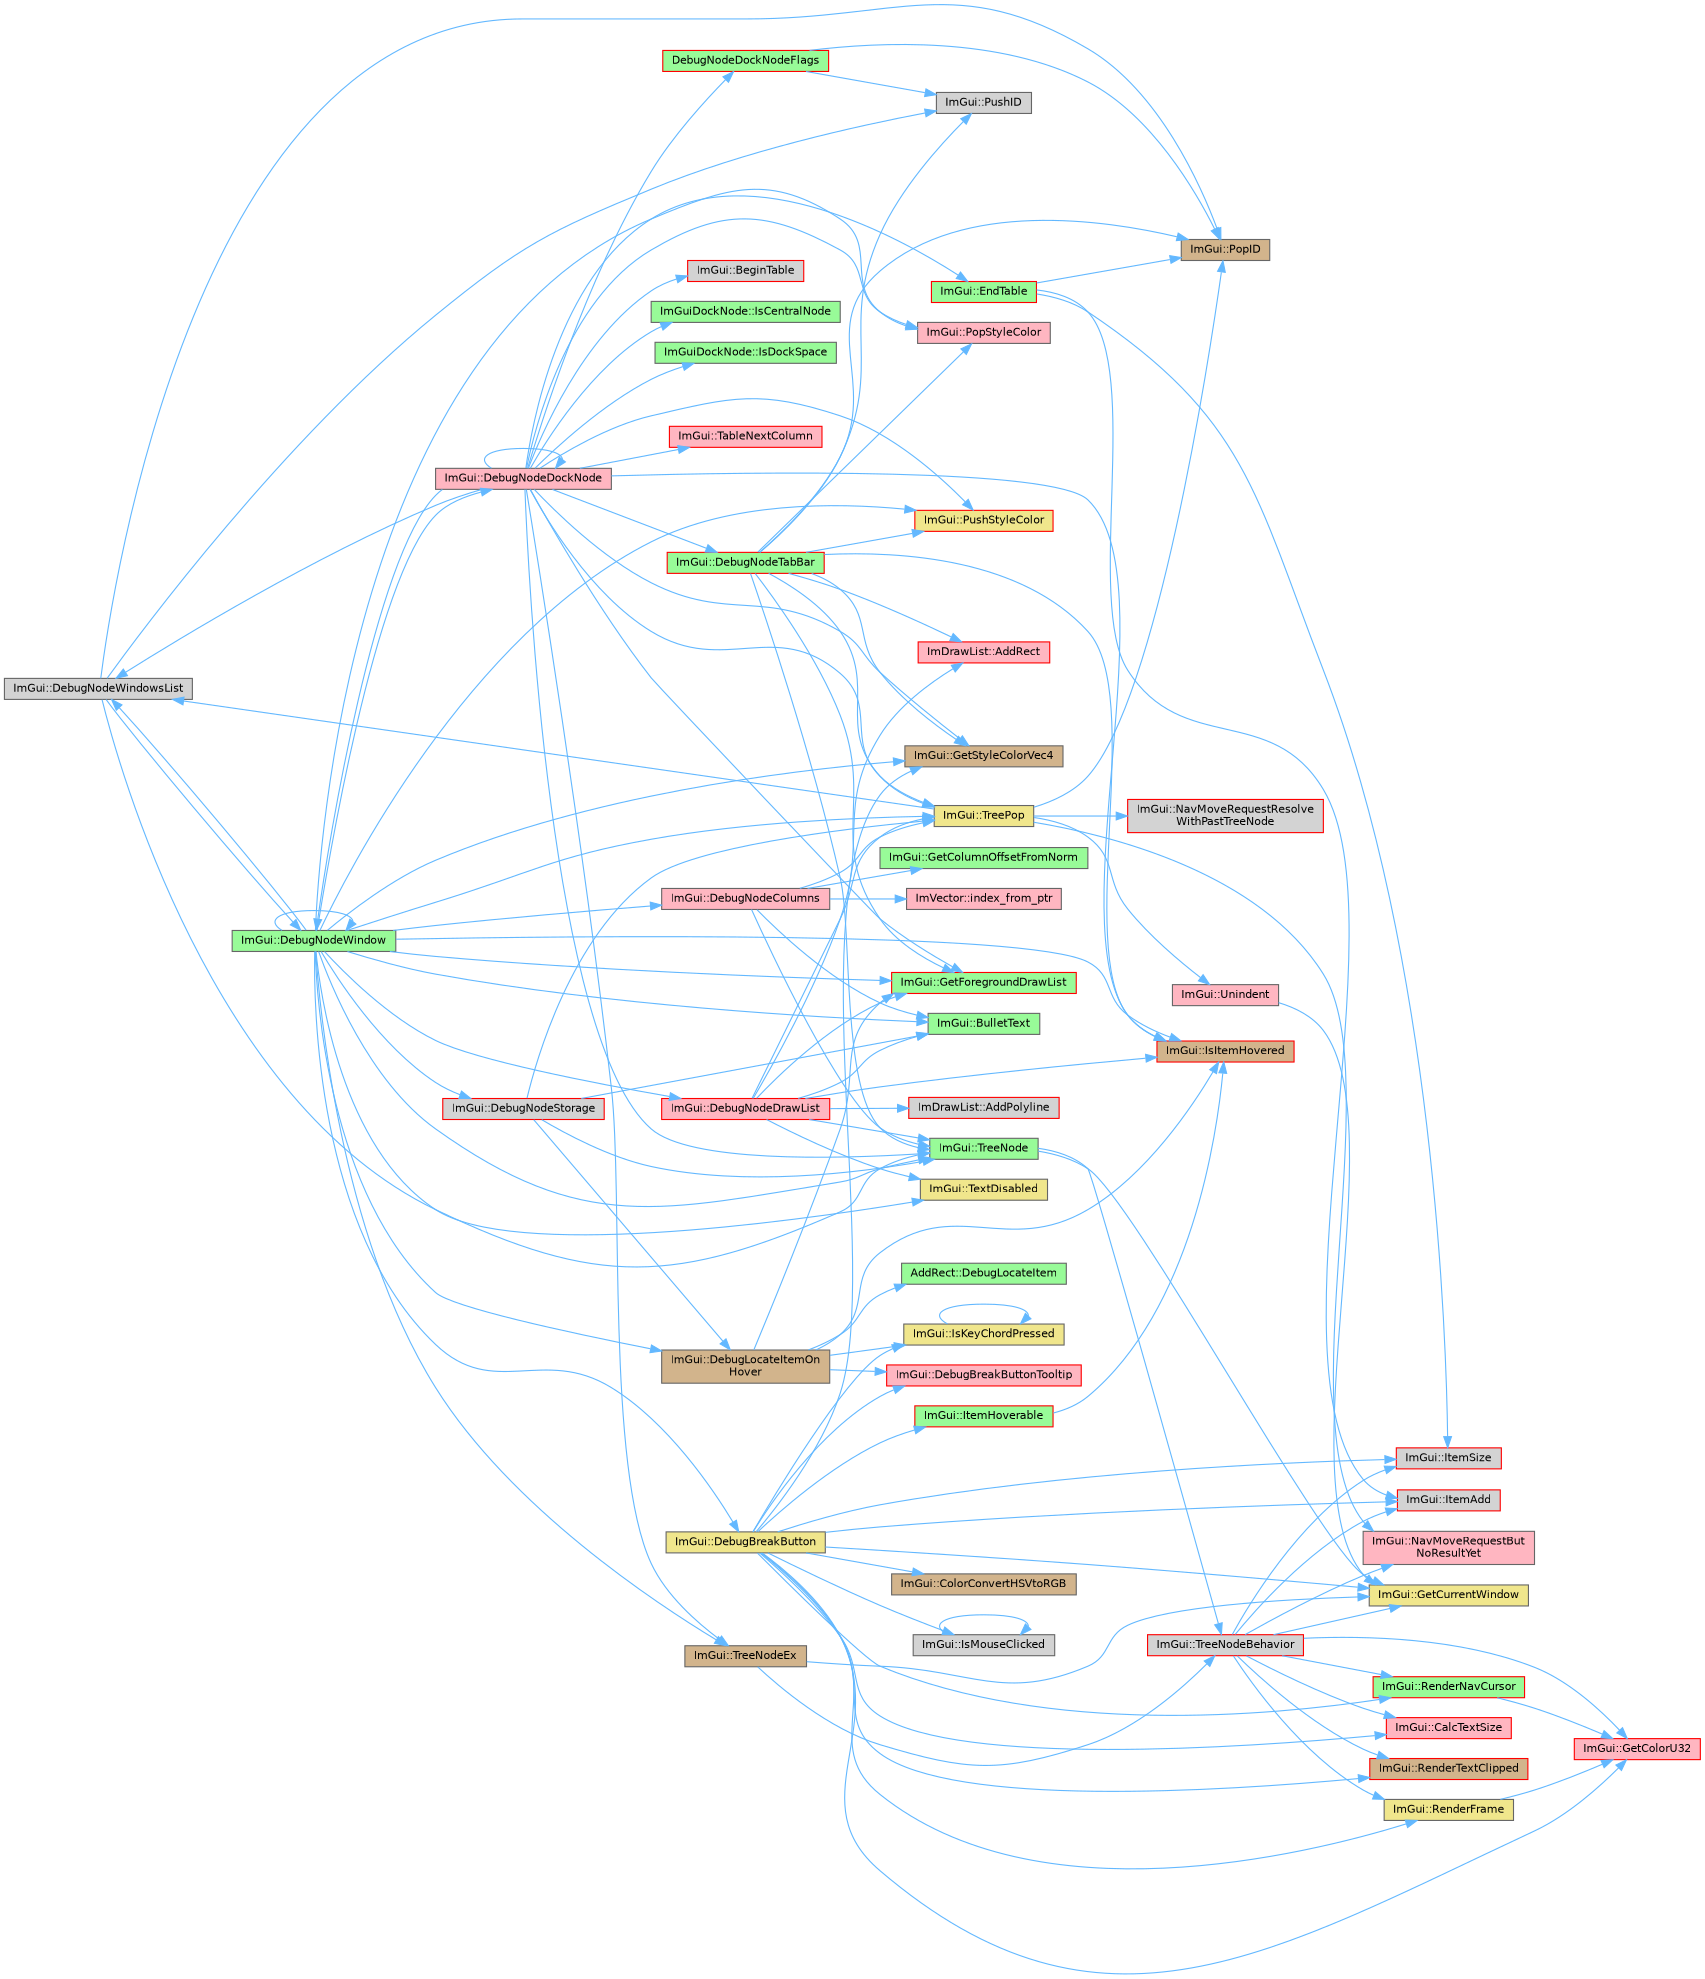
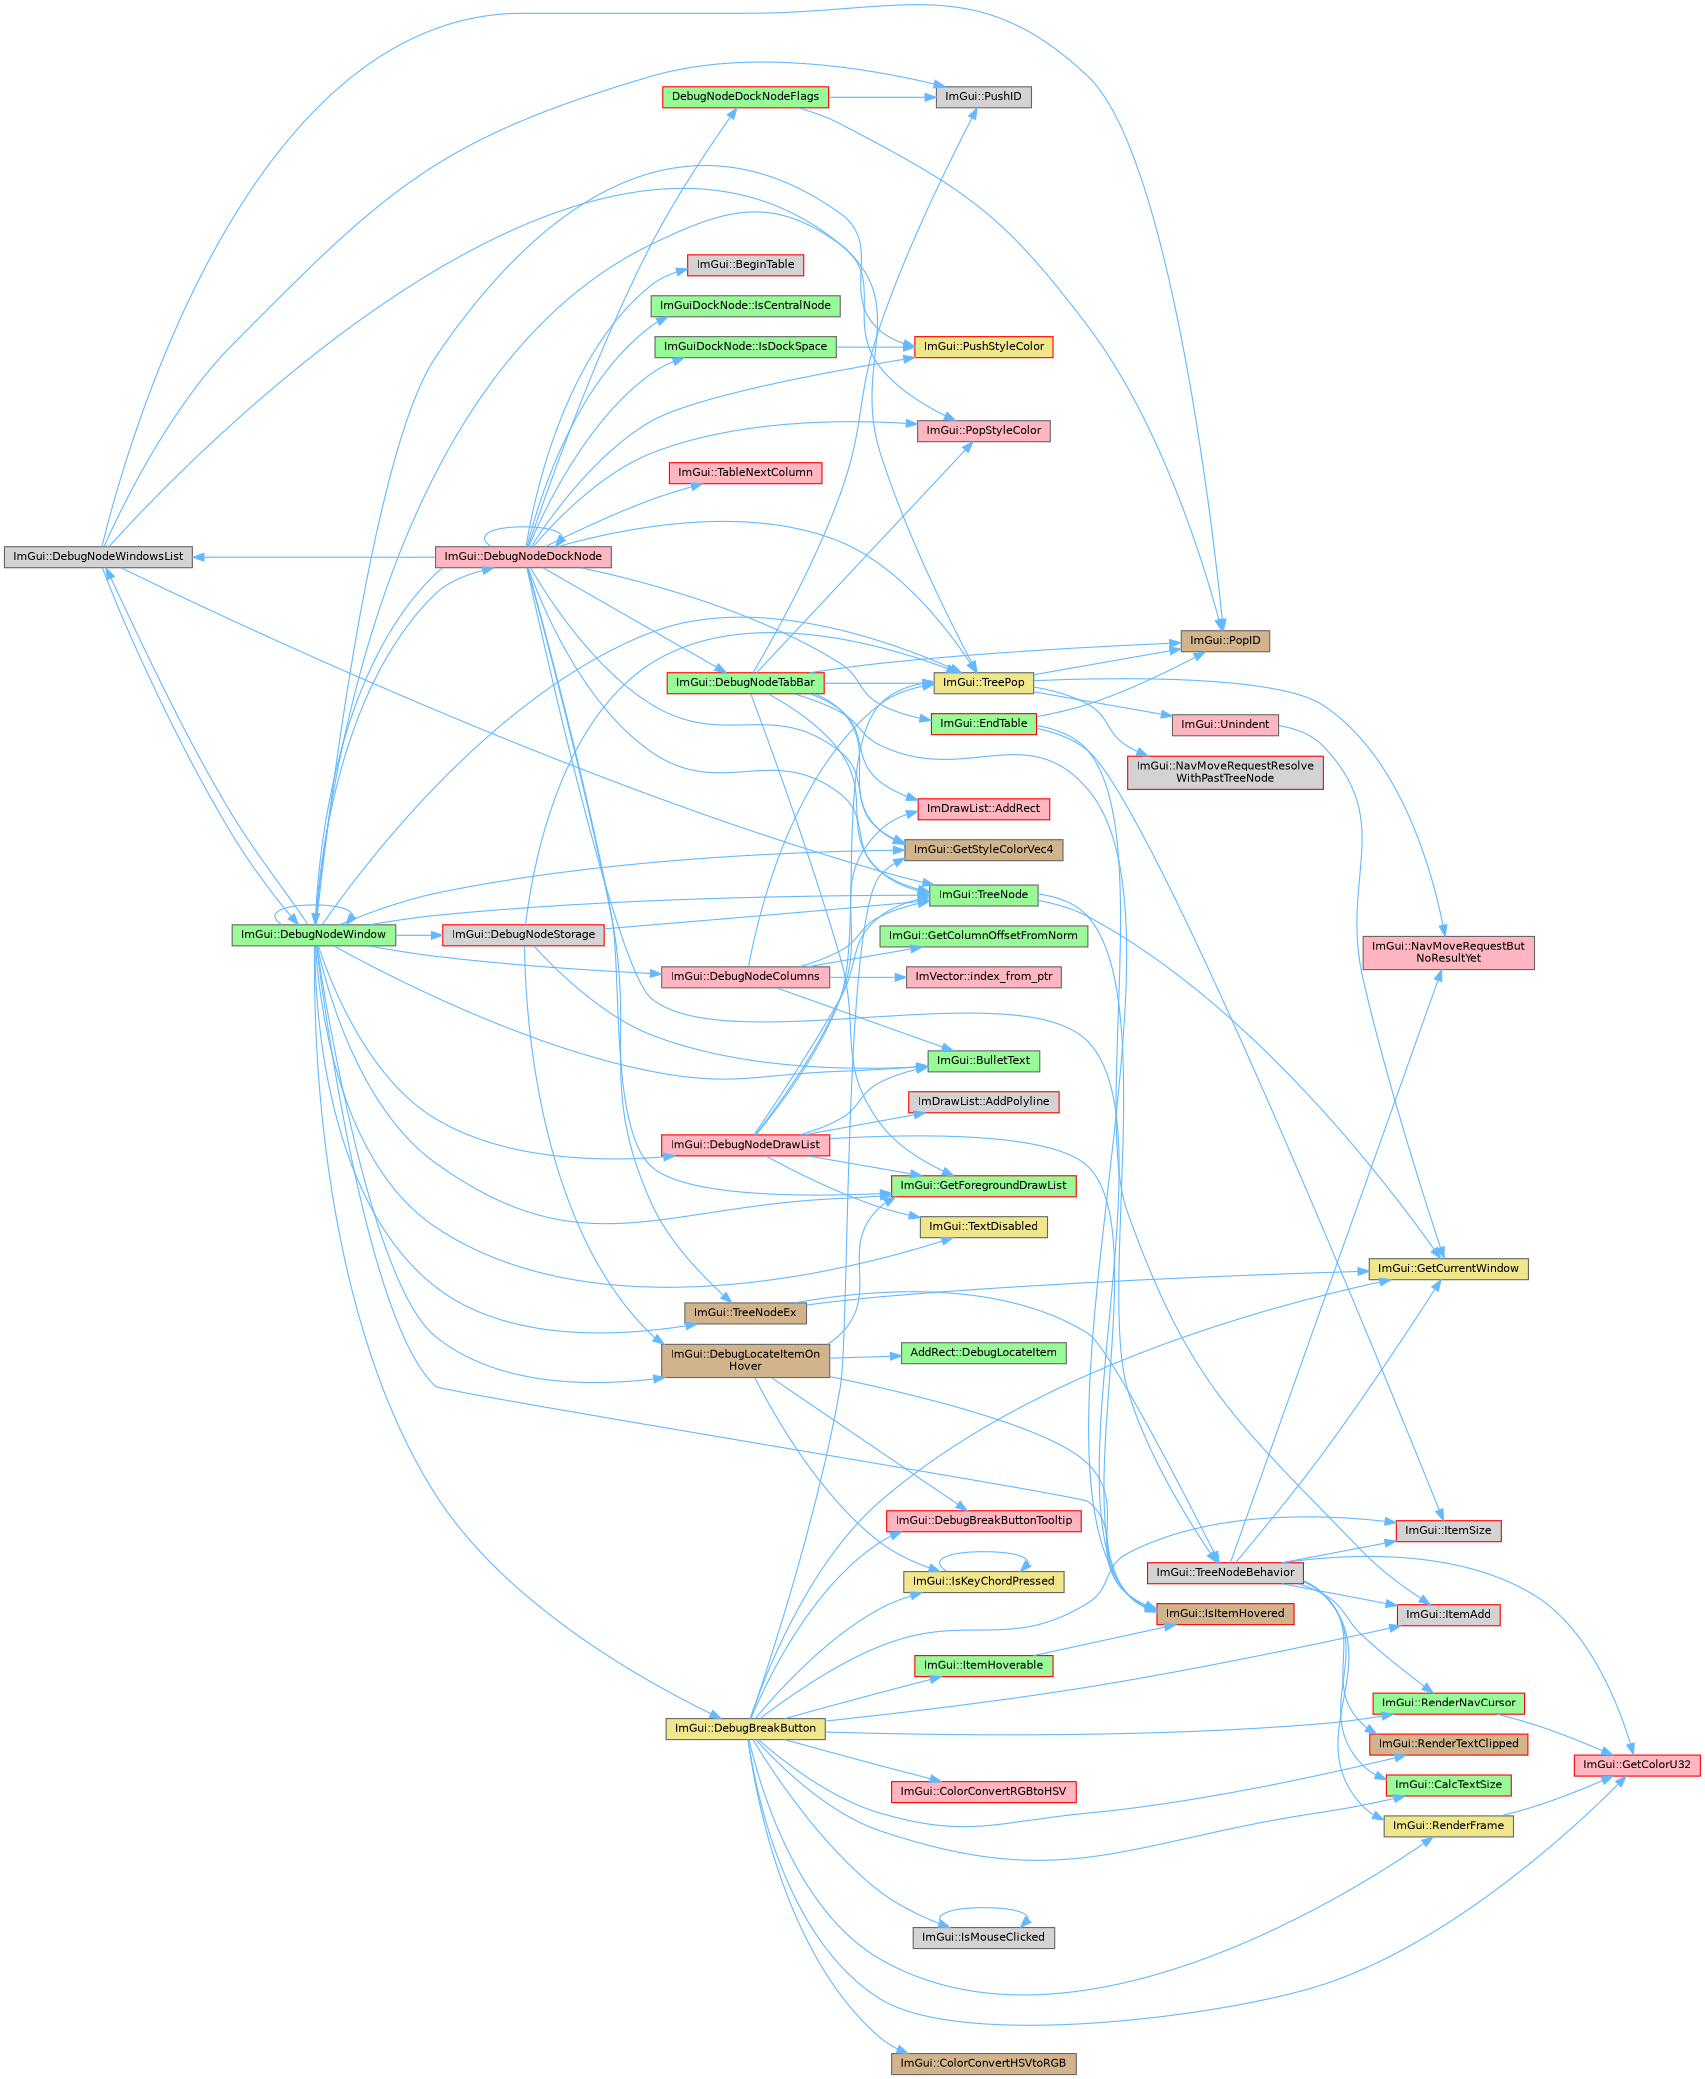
(859, 543) -> (862, 347)
(559, 755) -> (647, 193)
(1449, 1728) -> (1449, 1785)
none -> (984, 1792)
